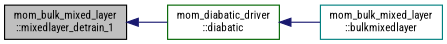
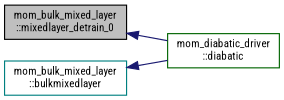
(66, 22) -> (66, 22)
(306, 22) -> (153, 63)
